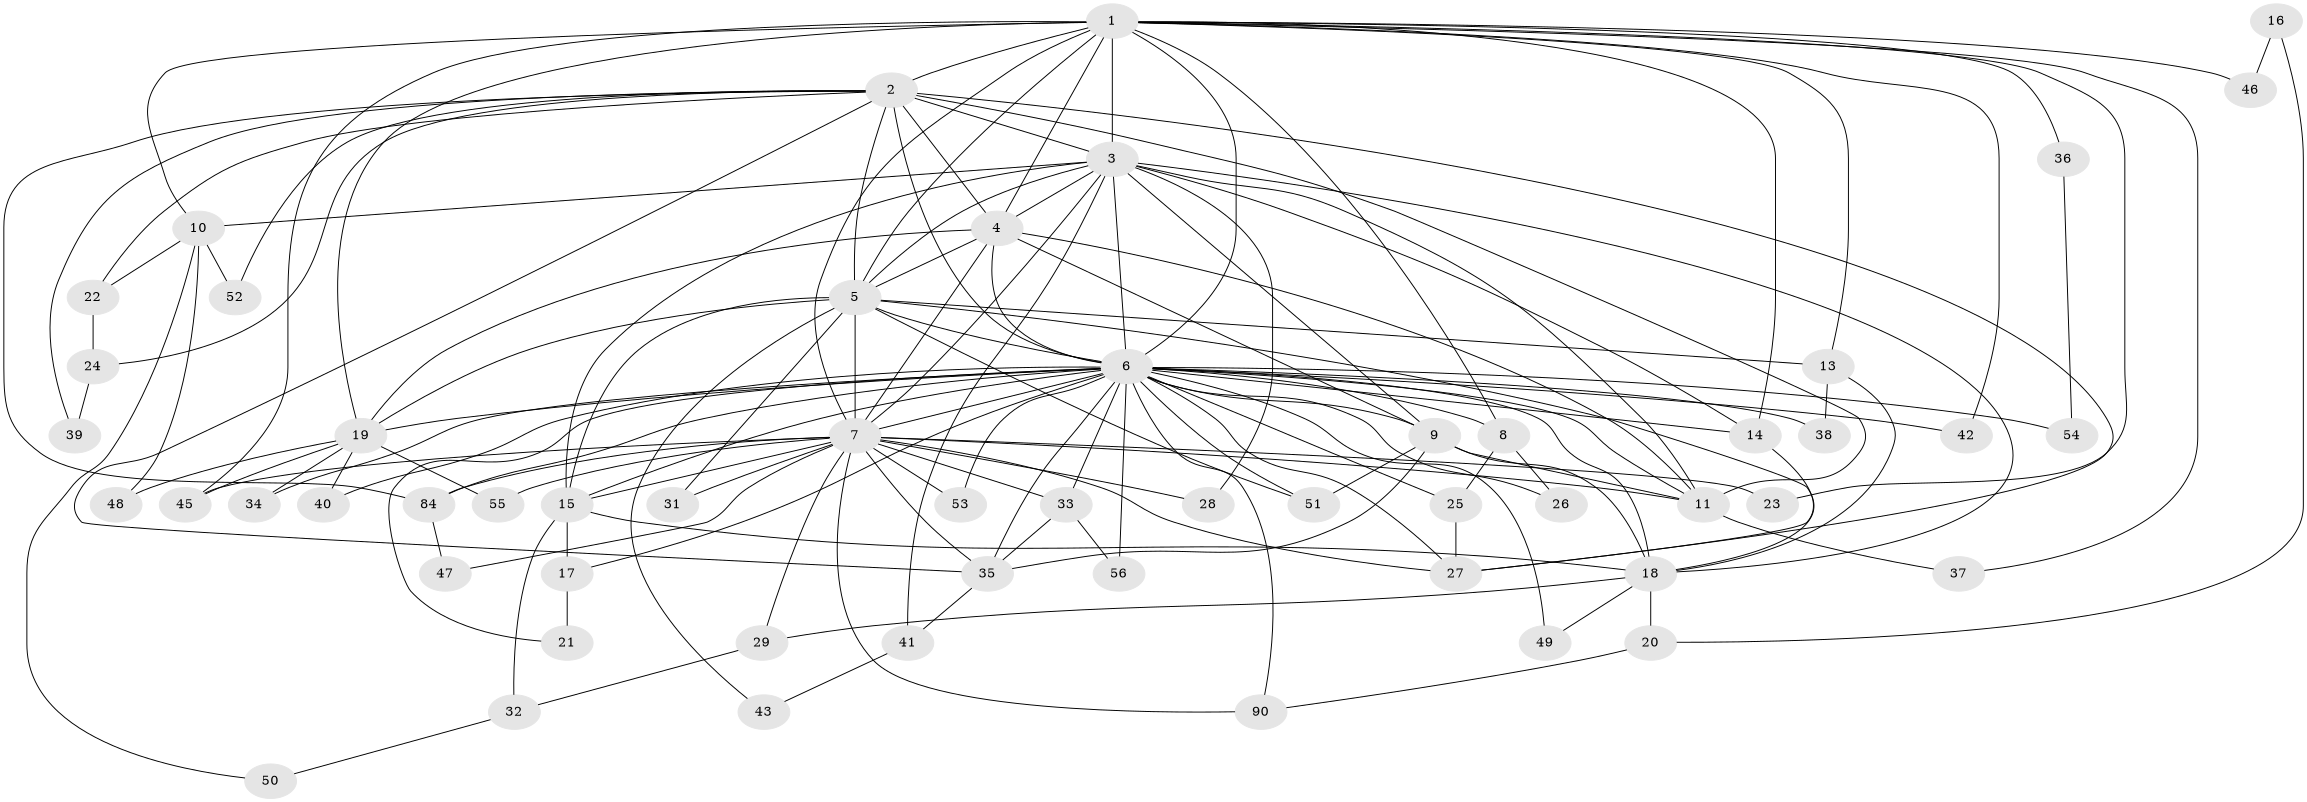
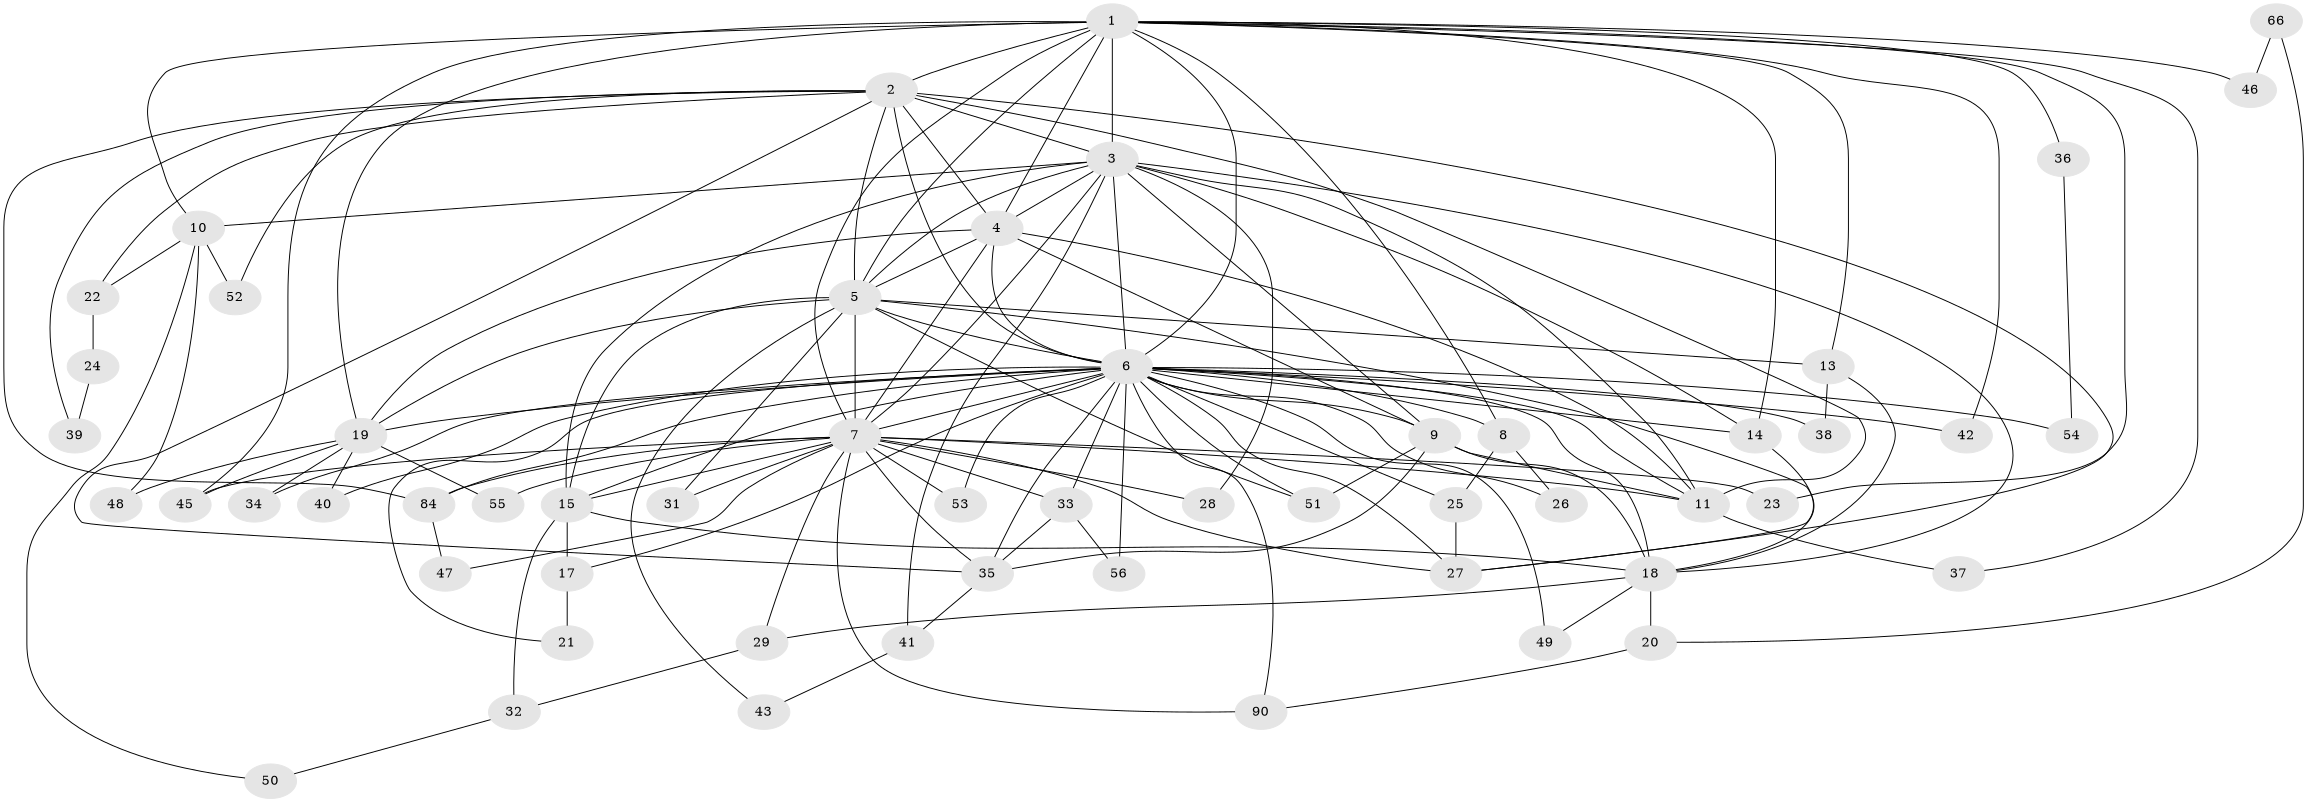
(2276, 21) -> (2276, 21)
(361, 159) -> none
